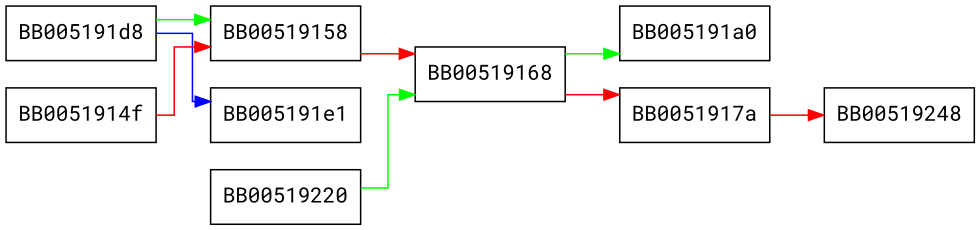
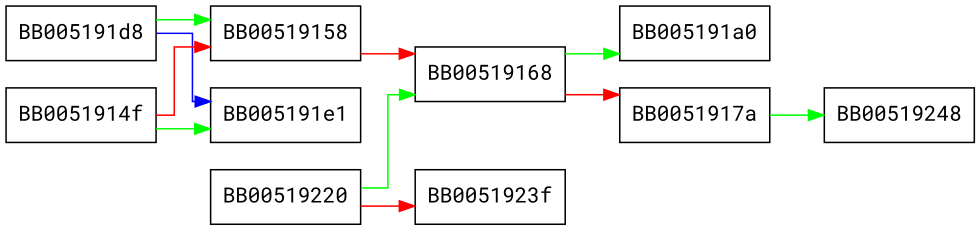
(789, 115) -> (789, 115)
none -> (175, 129)
none -> (490, 197)
